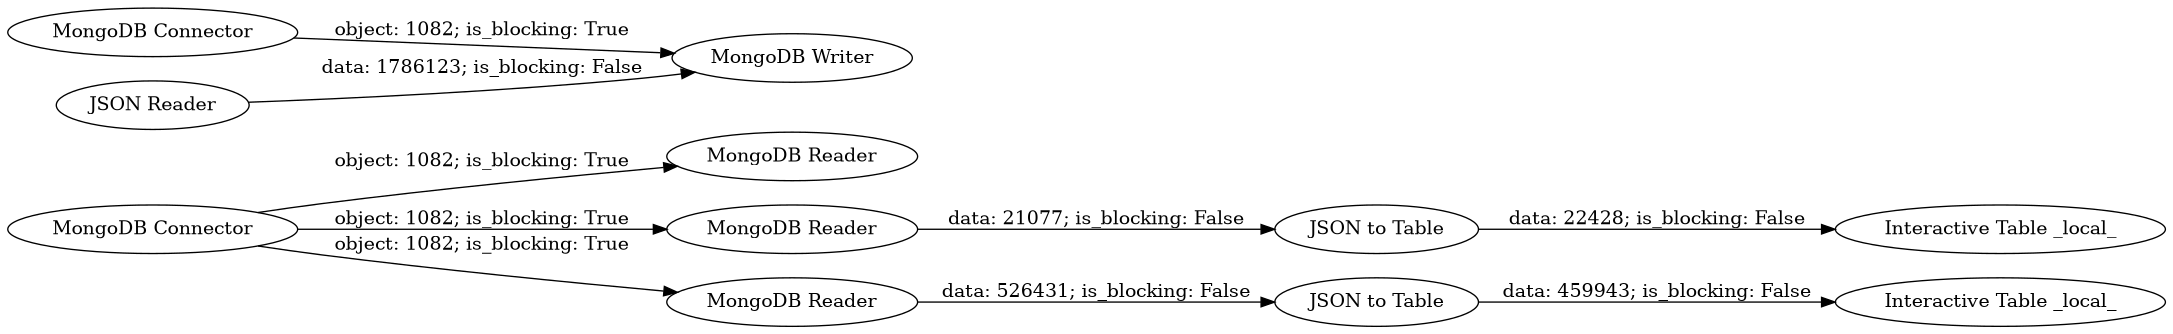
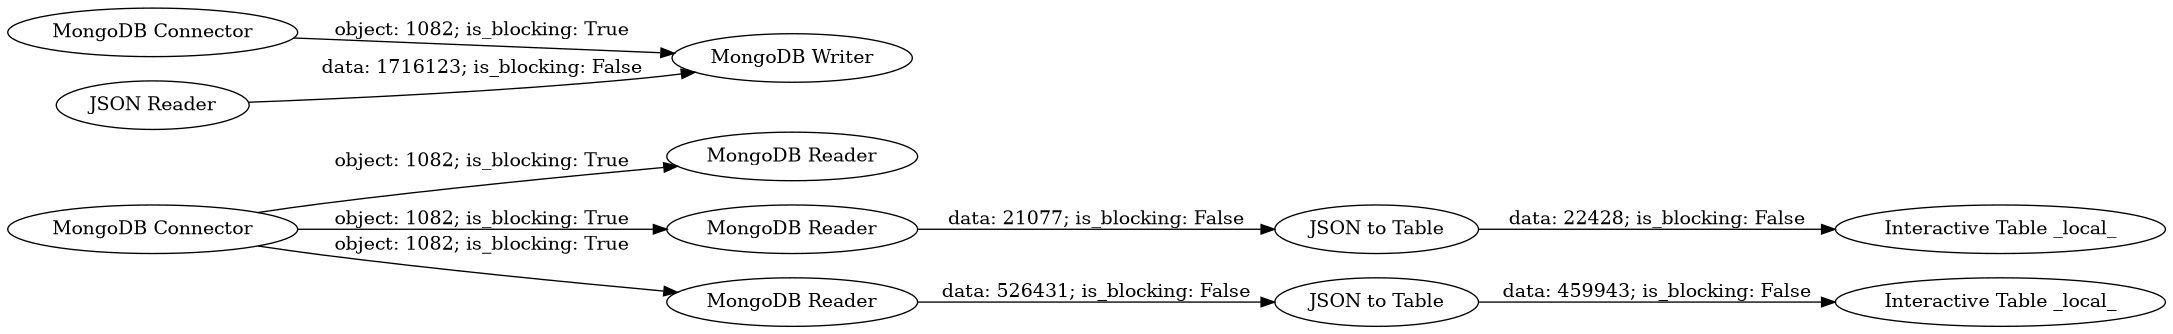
(482, 68) -> (482, 68)
